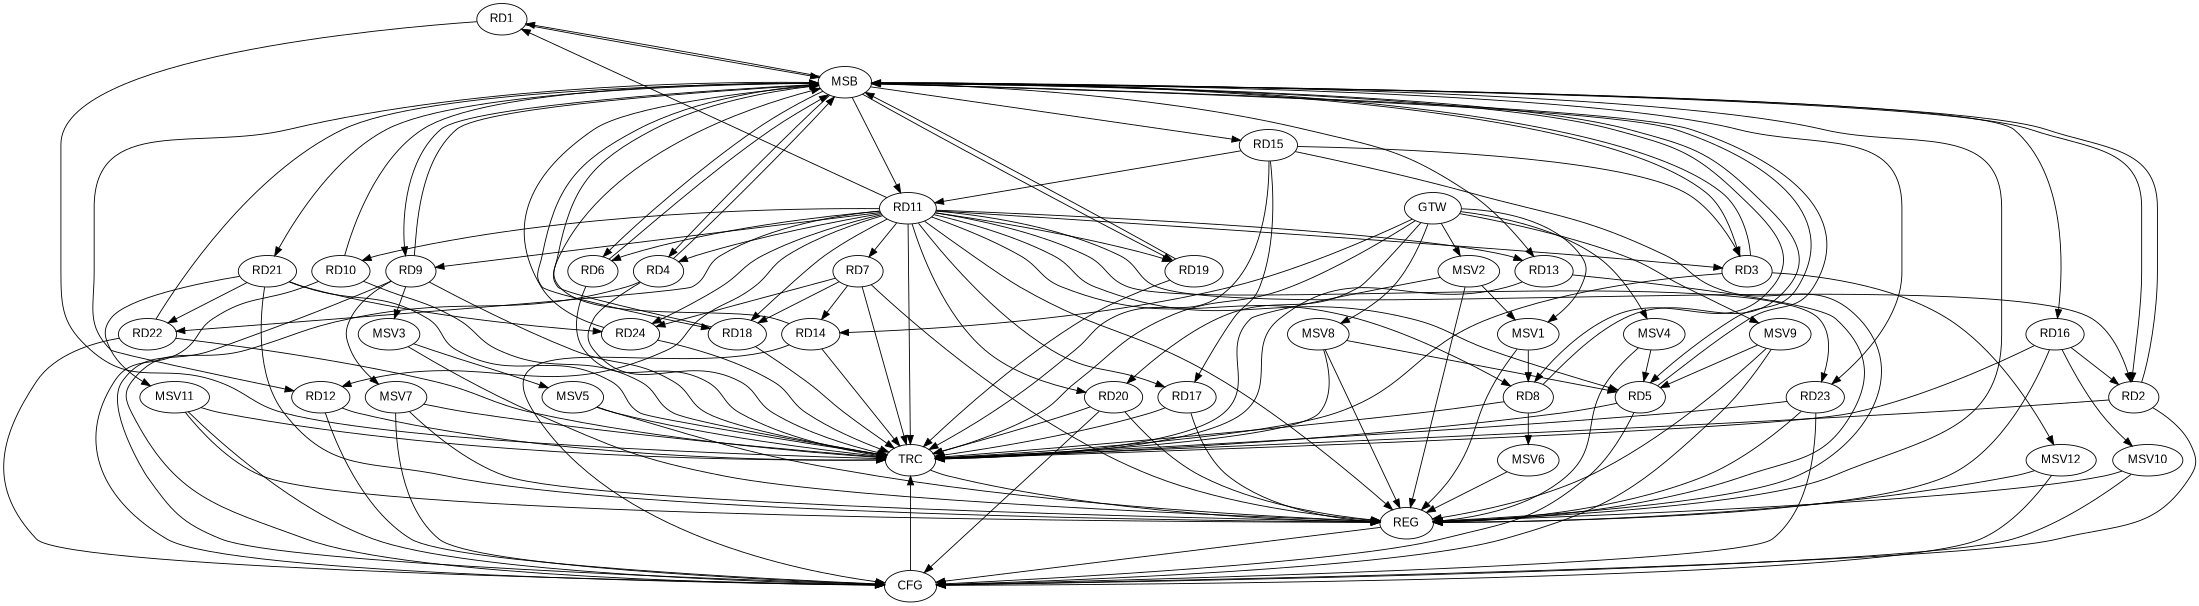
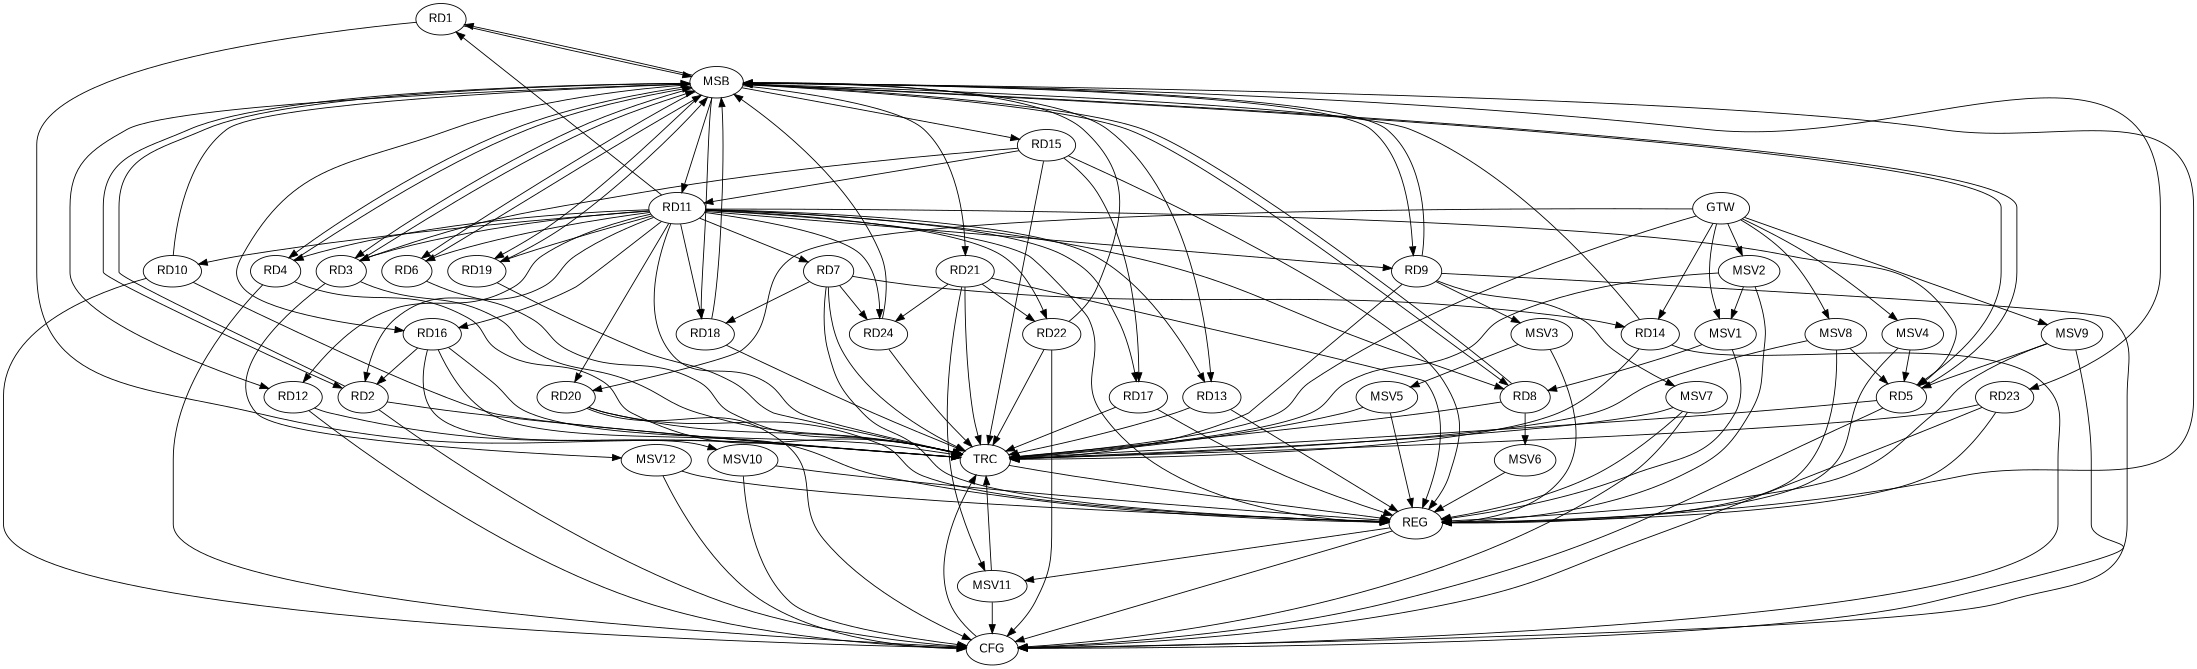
(1519, 291) -> (572, 289)
(765, 514) -> (1212, 554)
